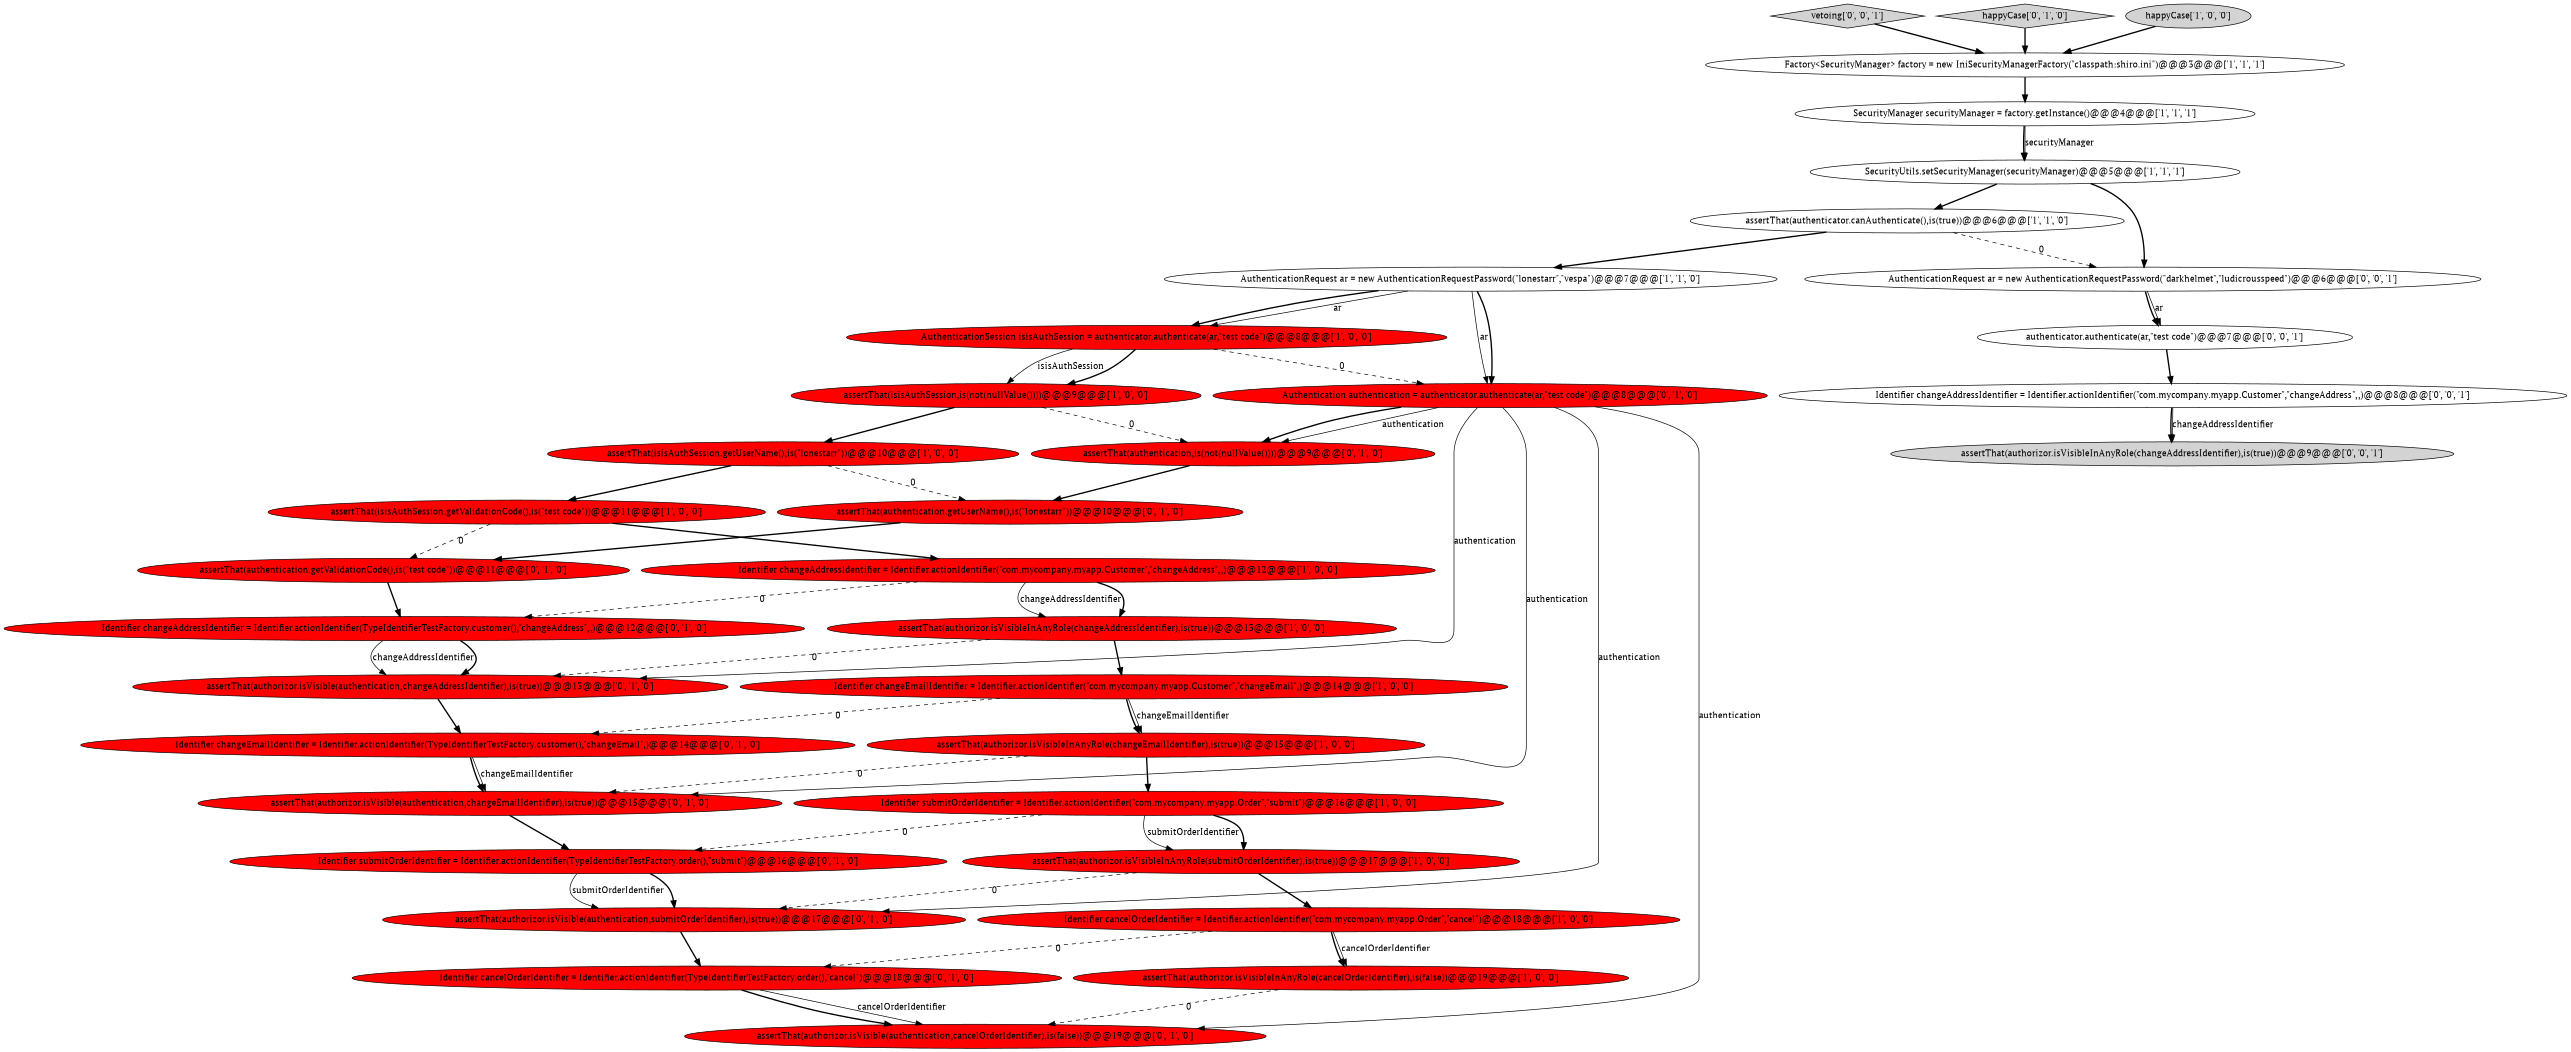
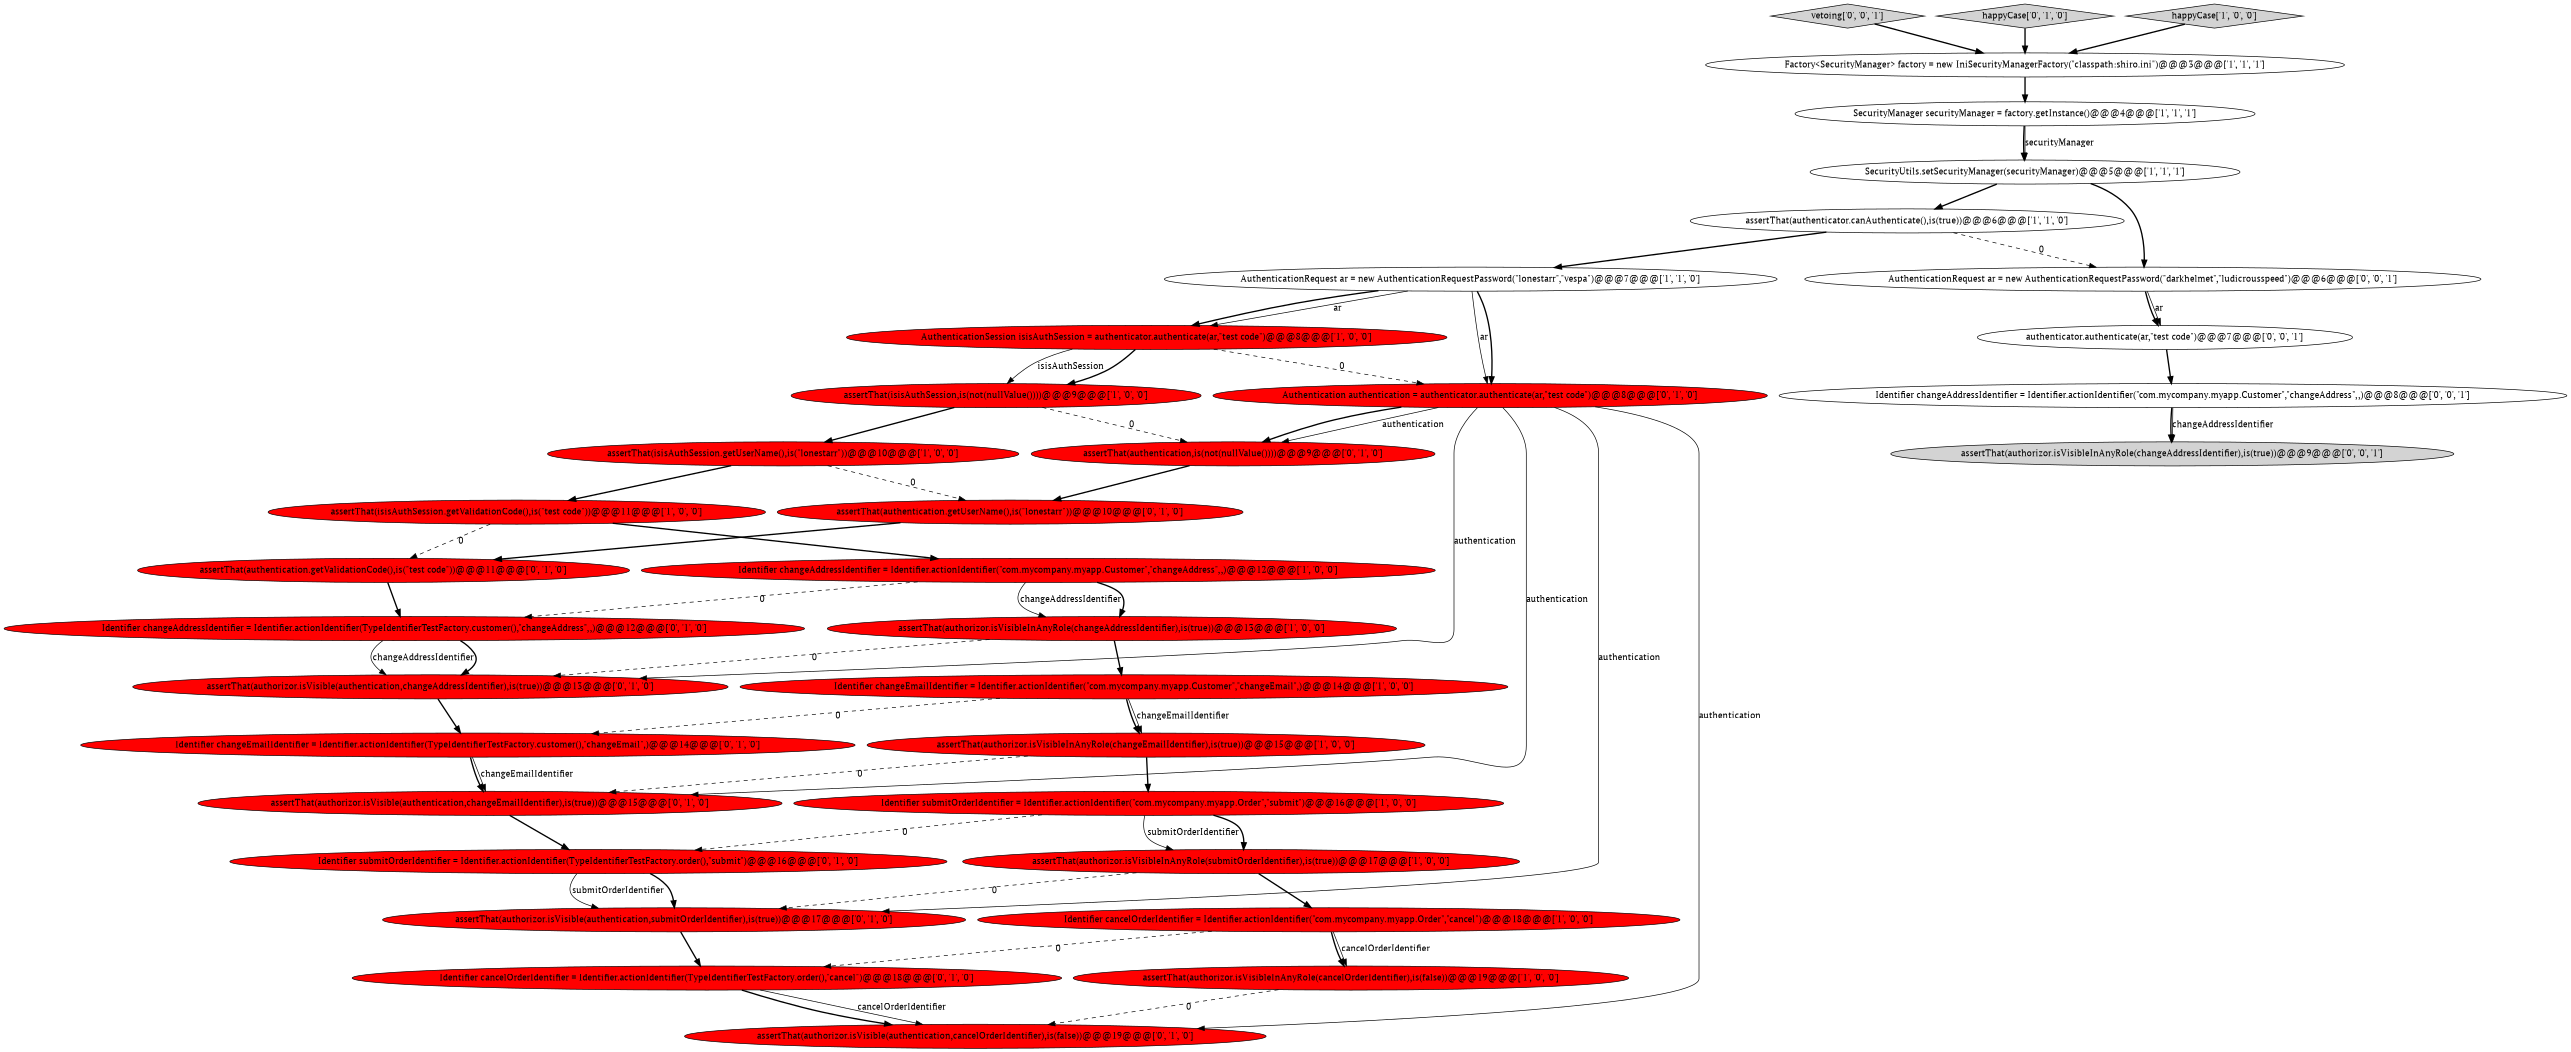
(2188, 16) -> (2214, 16)
